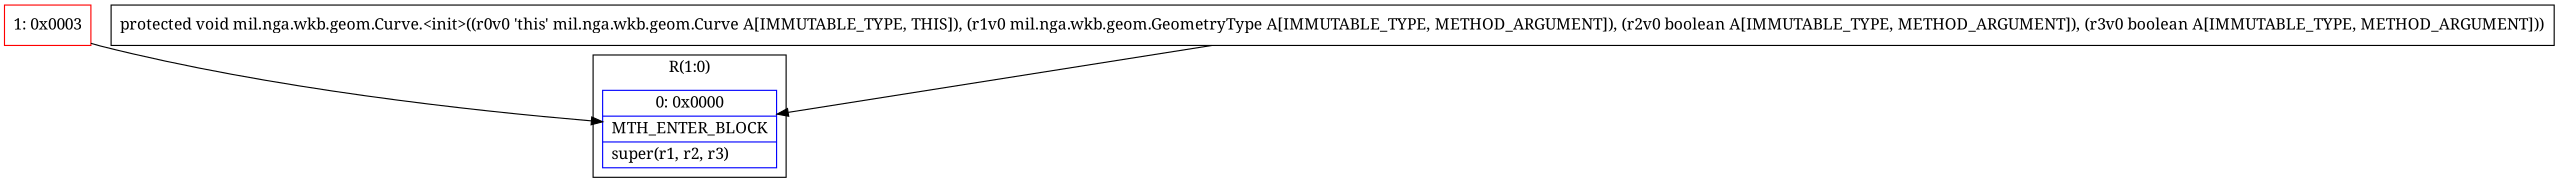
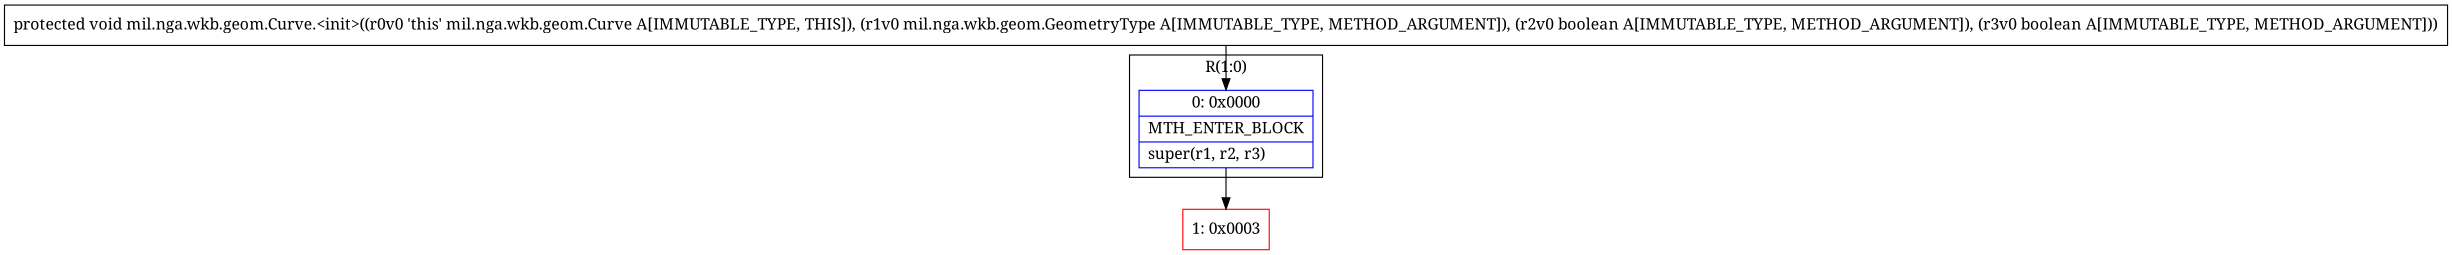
(339, 92) -> (1226, 184)
